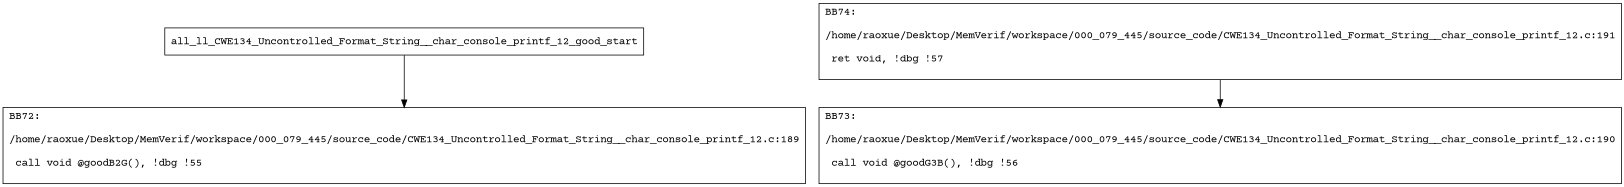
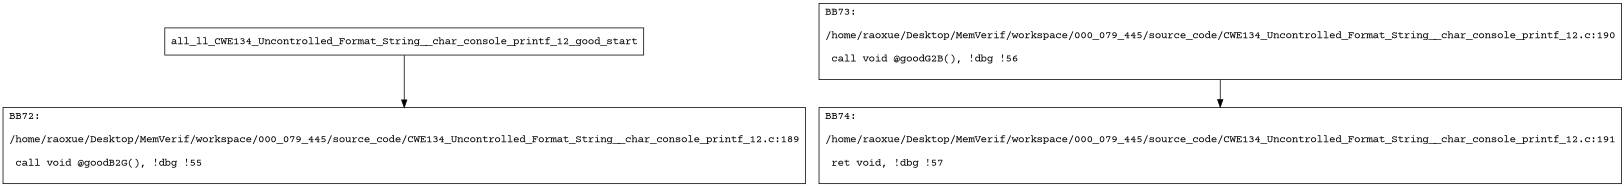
(1220, 90) -> (1220, 90)
(922, 163) -> (922, 58)
